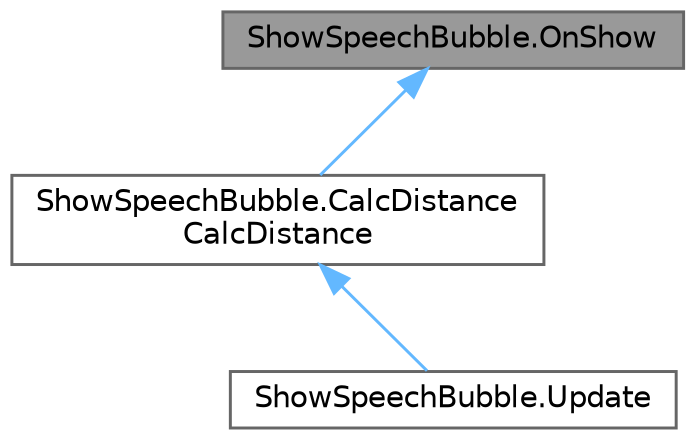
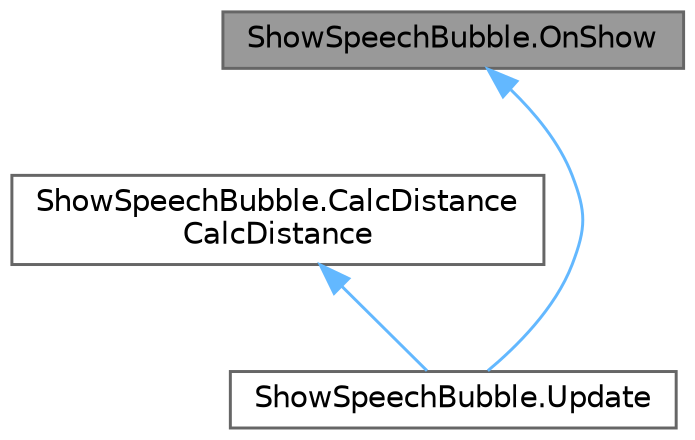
(363, 133) -> (581, 235)
